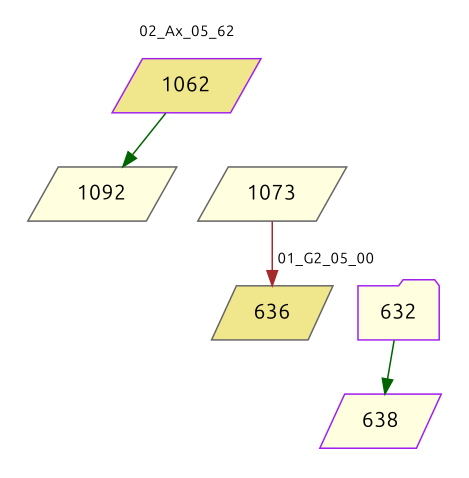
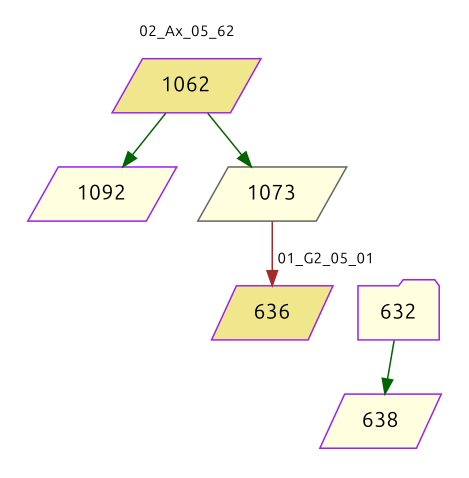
none -> (225, 134)
(102, 194) -> (102, 194)
(326, 259) -> (326, 259)
(272, 313) -> (272, 313)
